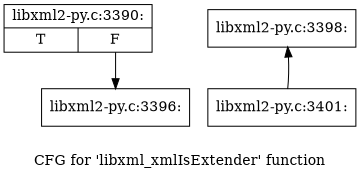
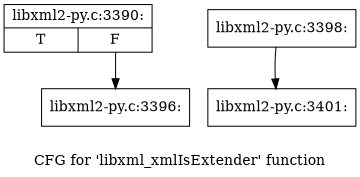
(289, 73) -> (275, 63)
